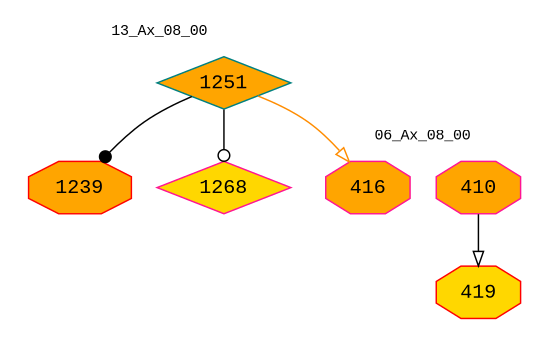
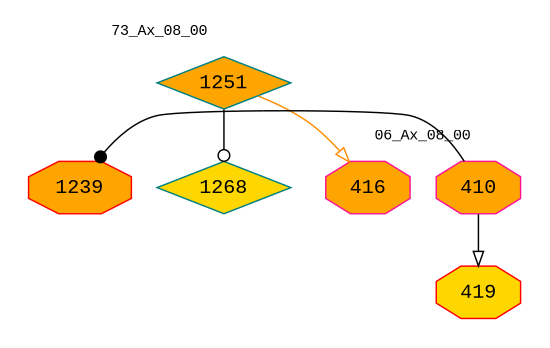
(160, 31) -> (160, 31)
(147, 120) -> (268, 111)
(224, 188) -> (224, 188)
